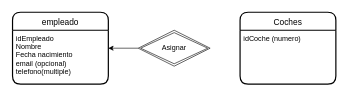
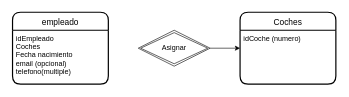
(34, 38) -> (34, 38)
(113, 48) -> none
none -> (234, 48)
